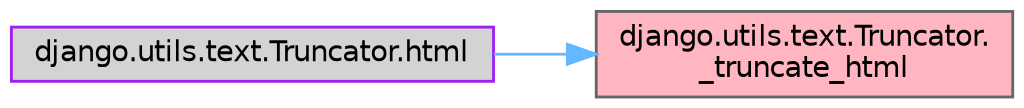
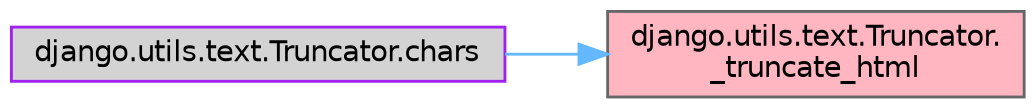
(252, 54) -> (258, 54)
